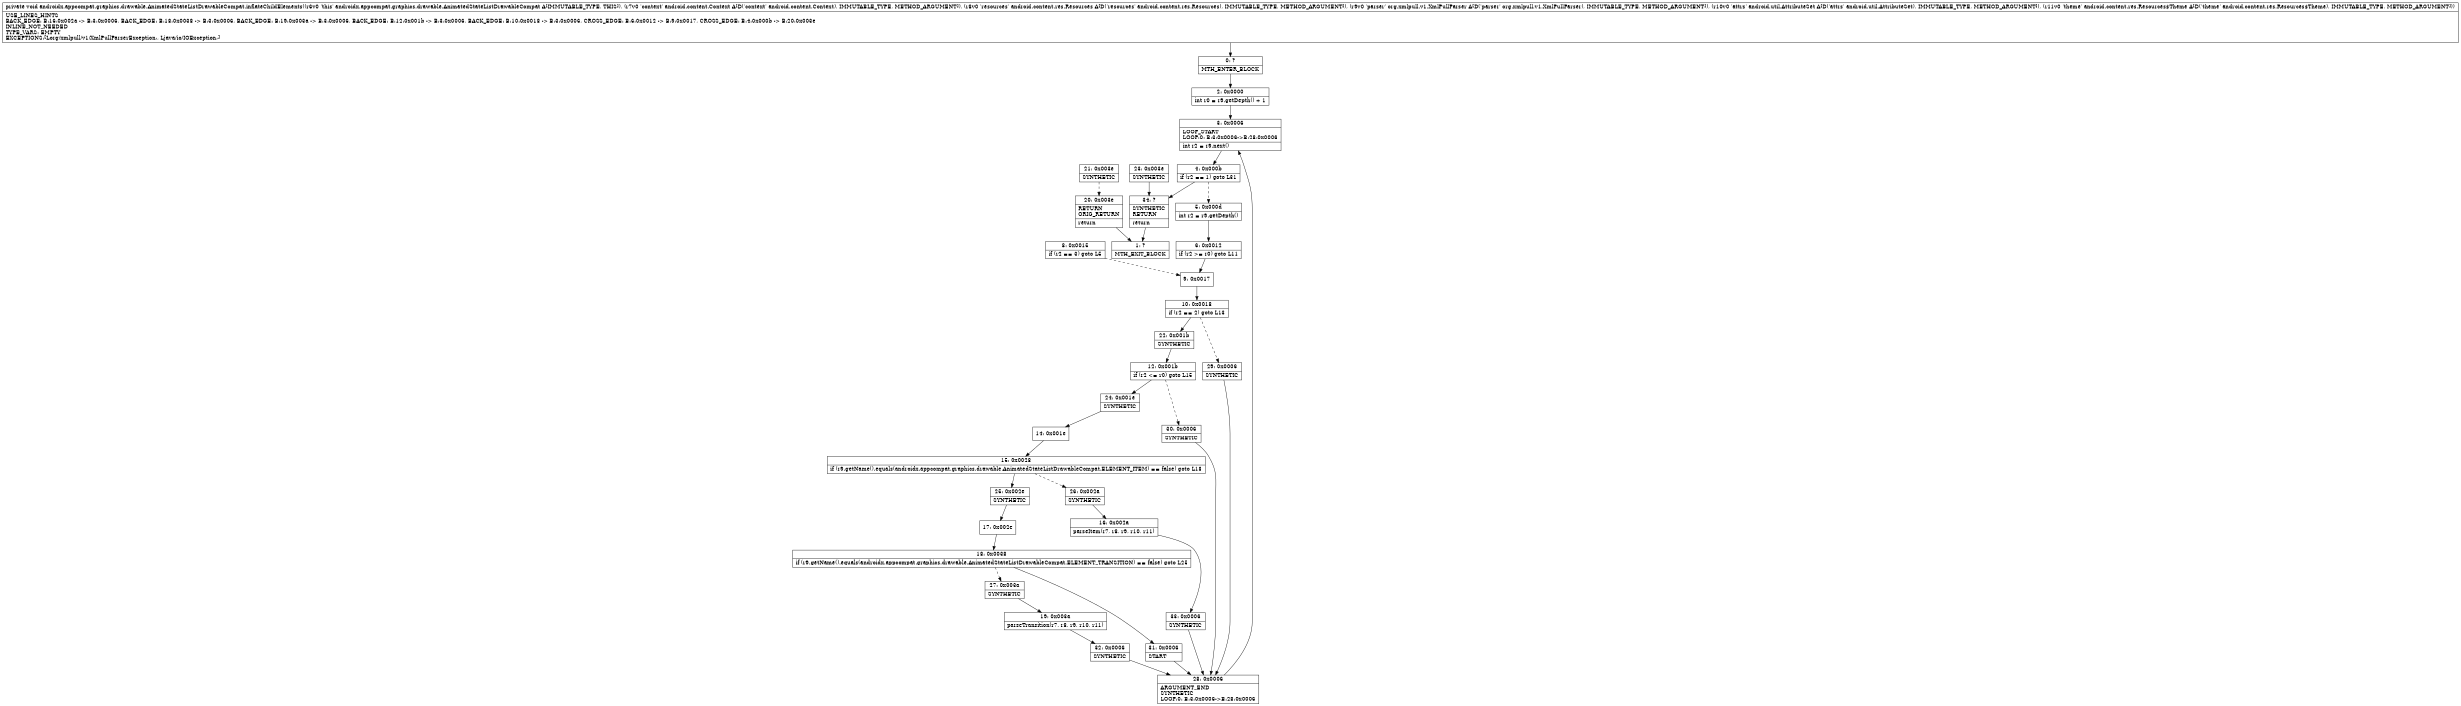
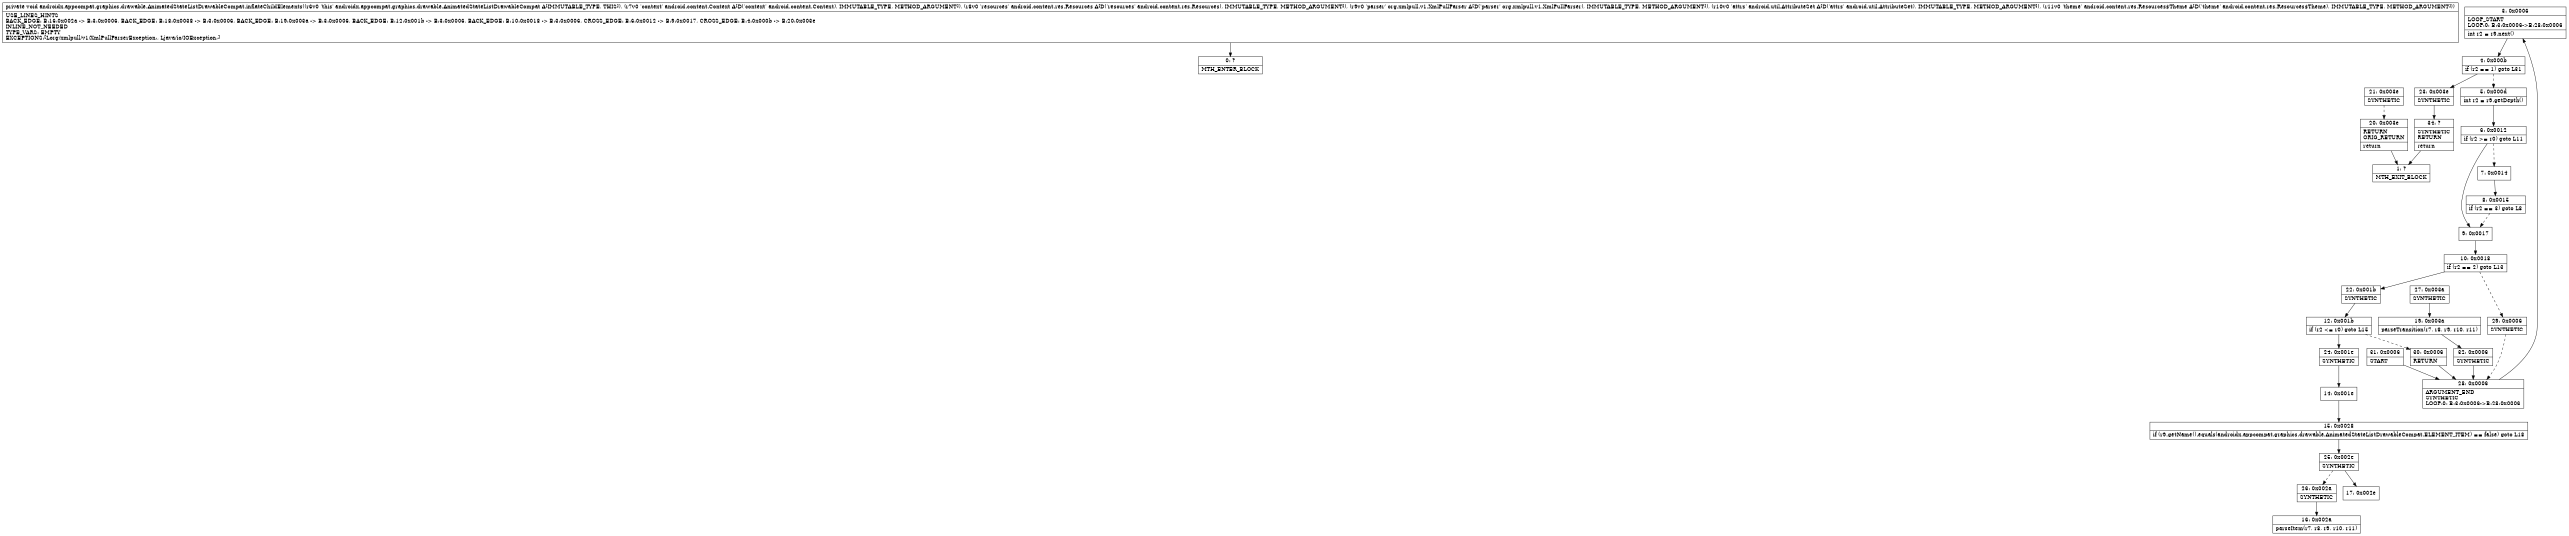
(1230, 97) -> none
none -> (2494, 173)
(1183, 189) -> (2466, 80)
(1075, 254) -> (2496, 209)
(1181, 438) -> (2425, 361)
(1049, 480) -> (2329, 476)
(1230, 527) -> (2500, 357)
(992, 559) -> none
(1186, 621) -> none
